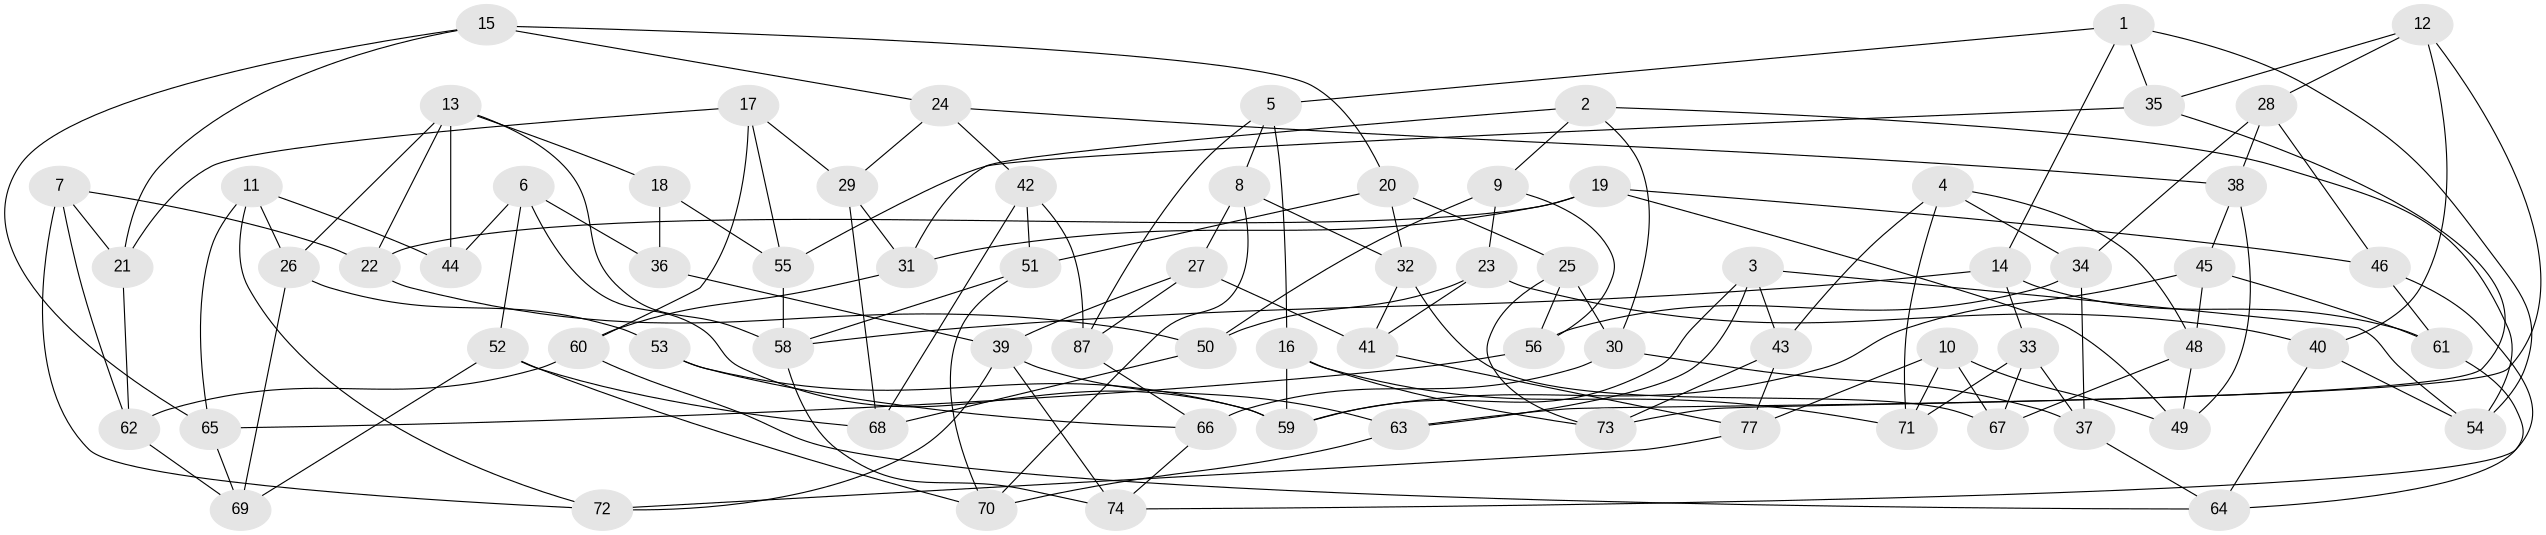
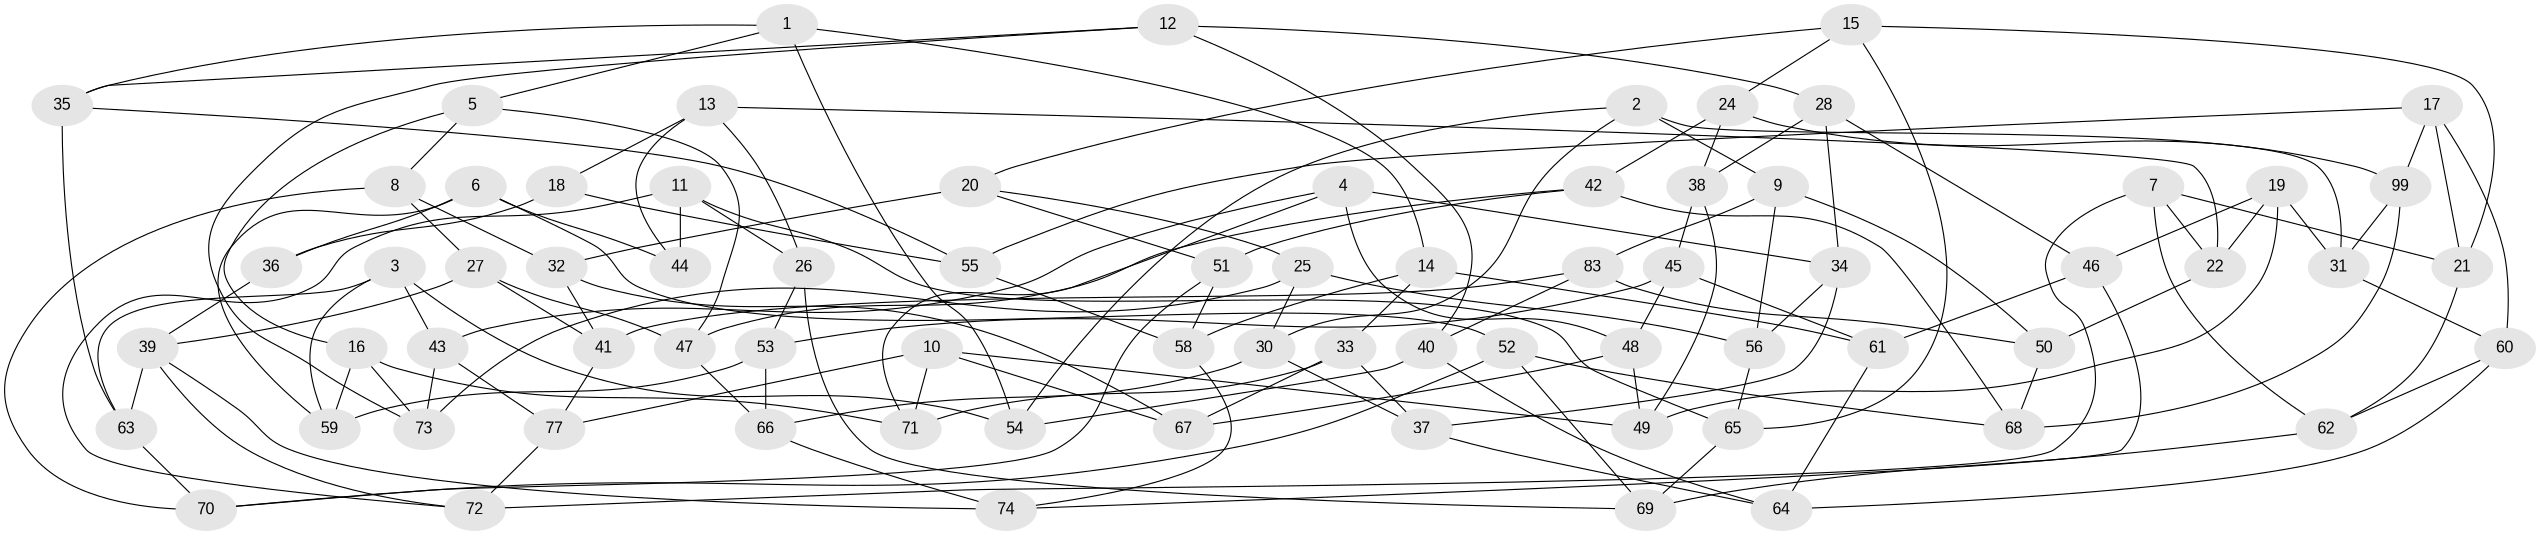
(847, 187) -> (2401, 187)
(596, 251) -> none
(1487, 267) -> (1593, 267)
(1082, 348) -> (685, 348)
(1752, 384) -> (1268, 326)
